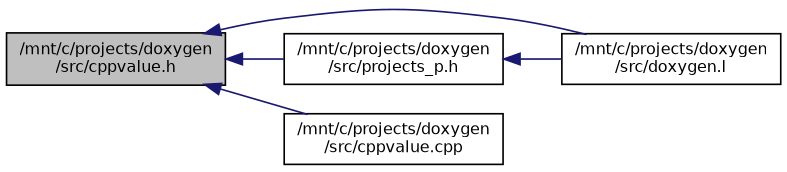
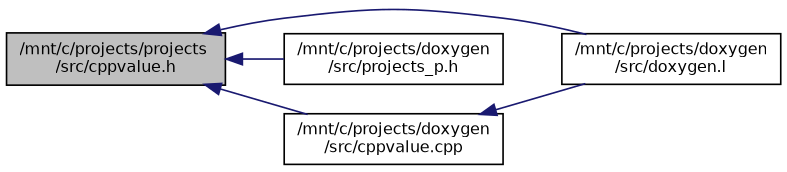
(116, 59) -> (116, 59)
(541, 59) -> (541, 97)
